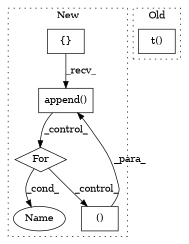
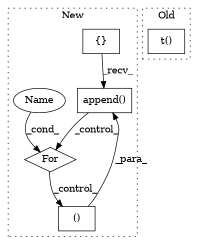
(26, 184) -> (25, 131)
